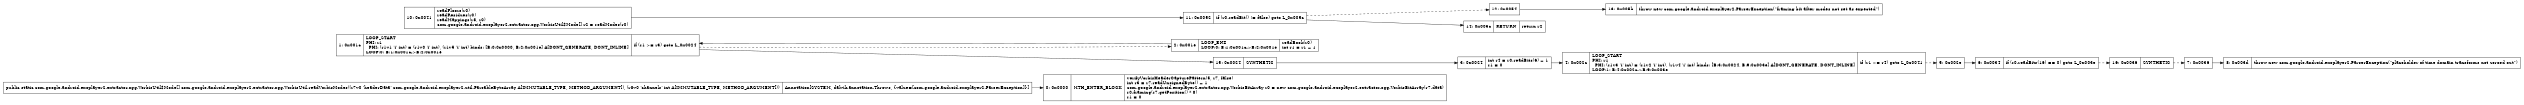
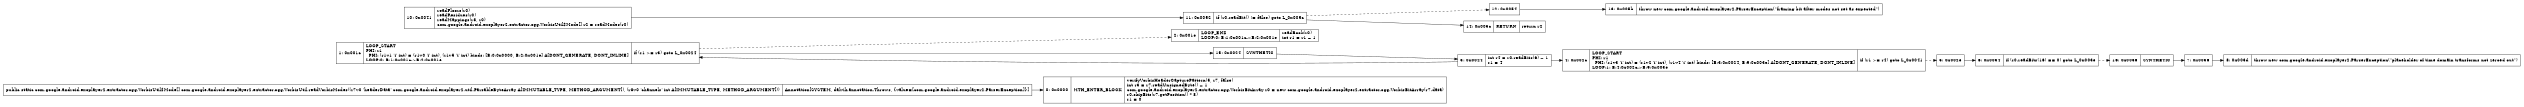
(937, 43) -> (1080, 63)
(2177, 63) -> (2177, 60)
(1495, 65) -> (1495, 63)
(1162, 92) -> (1163, 95)
